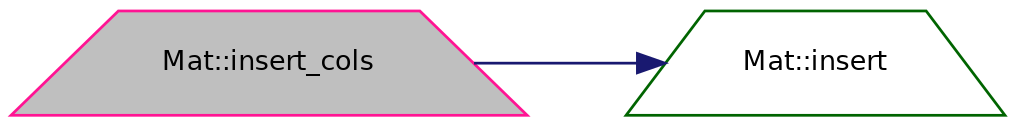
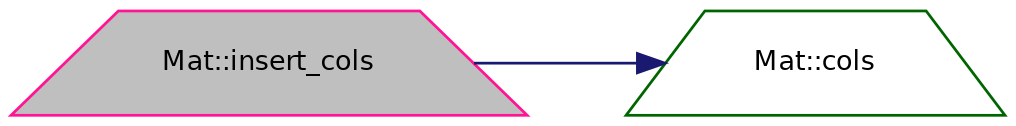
(816, 63) -> (816, 63)
